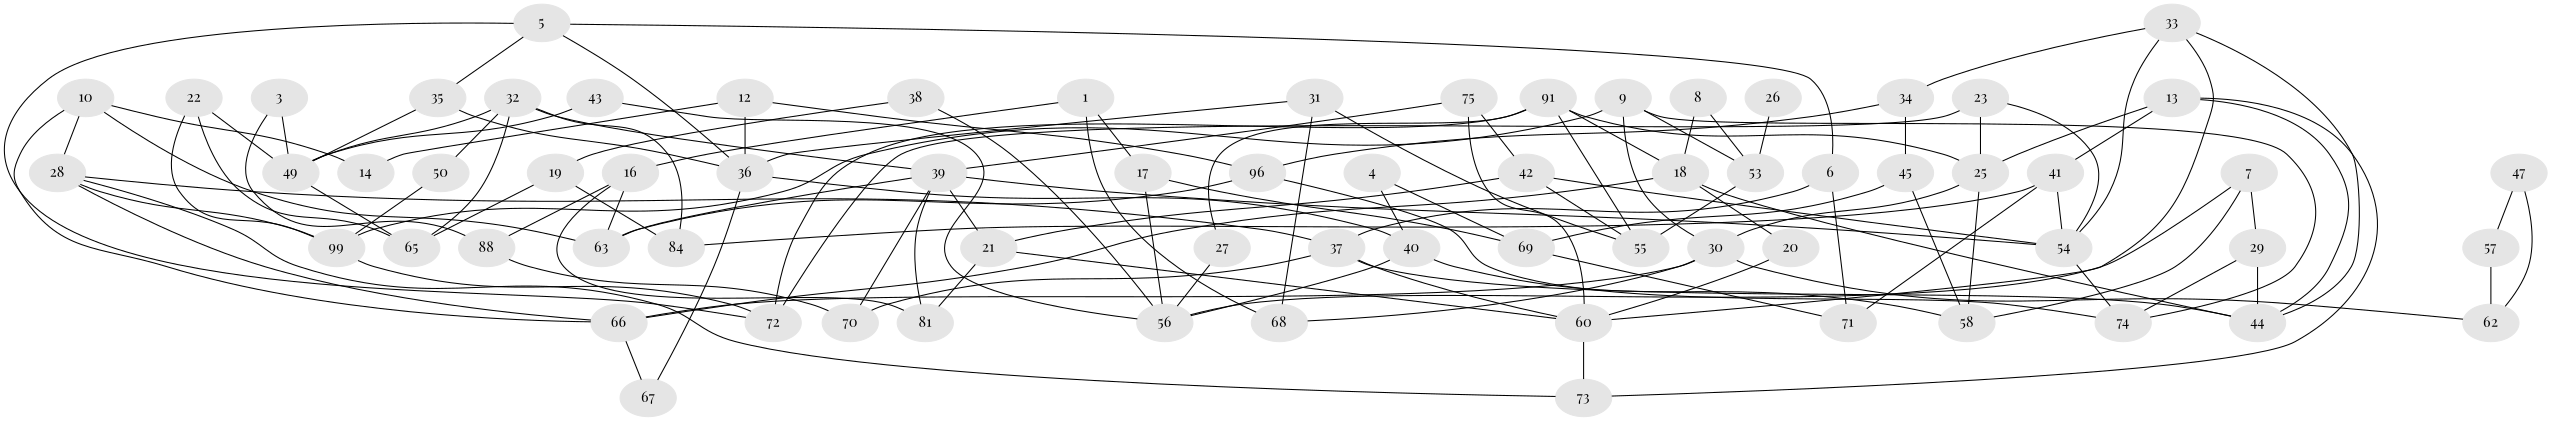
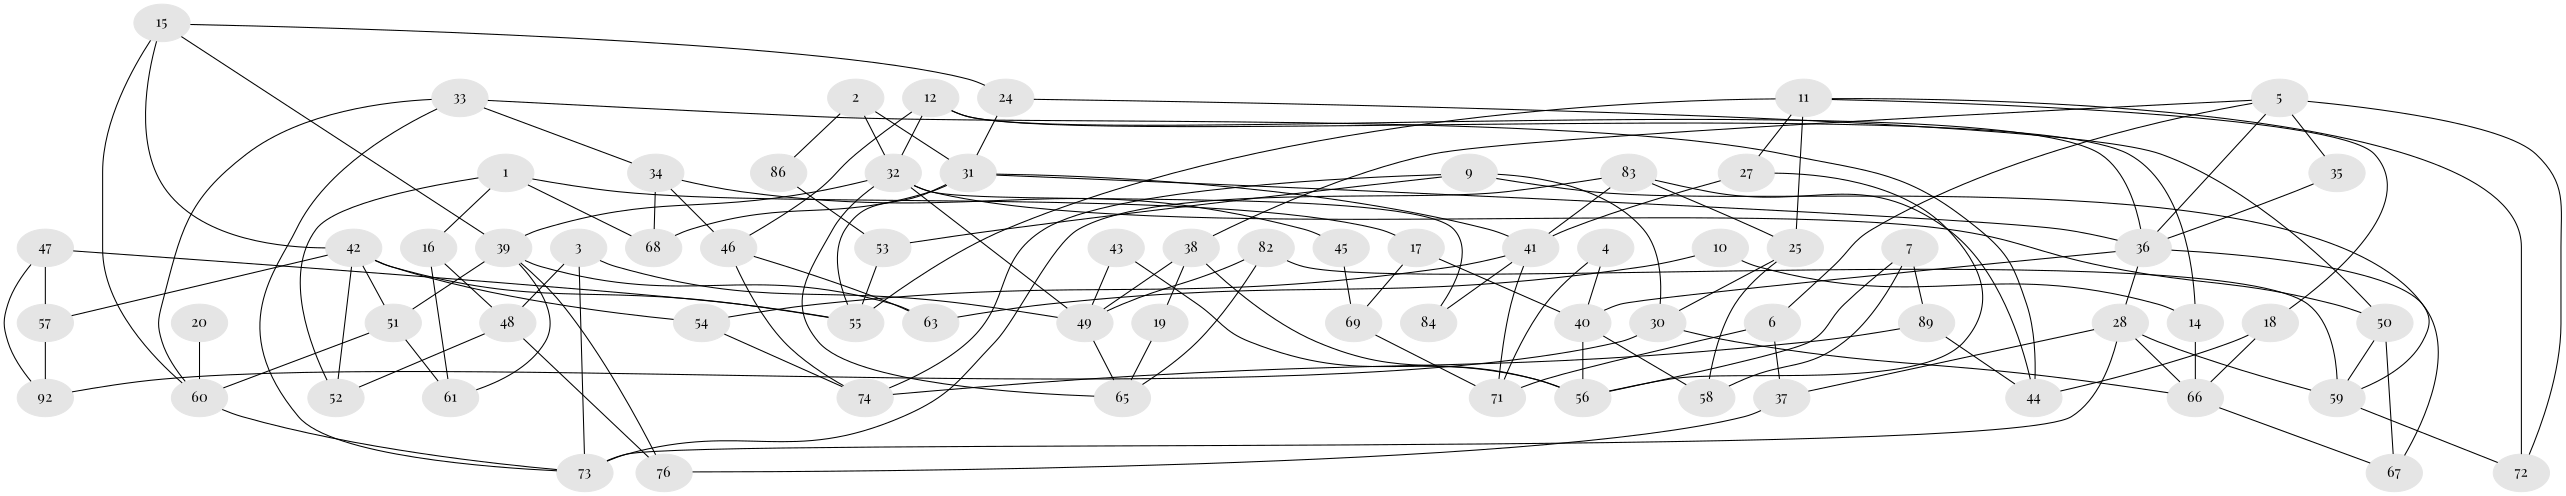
(194, 98) -> (1266, 248)
none -> (856, 98)
none -> (1006, 98)
(1469, 98) -> (162, 23)
(1548, 98) -> (1804, 98)
(1698, 98) -> none
(1773, 98) -> (779, 173)
(1981, 98) -> none
(2172, 98) -> (1629, 173)
none -> (915, 130)
none -> (1698, 131)
(72, 135) -> (2132, 286)
(364, 135) -> (1143, 282)
(2123, 138) -> (267, 363)
(1258, 173) -> (729, 248)
none -> (1255, 190)
none -> (1636, 206)
(1736, 210) -> none
(1501, 213) -> none
(613, 217) -> none
(628, 218) -> none
(1468, 219) -> (1538, 315)
(337, 248) -> (2337, 398)
(487, 248) -> (508, 323)
(989, 248) -> (393, 323)
(2258, 248) -> (1927, 323)
(1156, 259) -> (1509, 289)
(1943, 265) -> none
none -> (395, 274)
none -> (200, 285)
(1432, 285) -> none
(242, 286) -> (2195, 362)
(1794, 294) -> none
(1435, 311) -> (655, 214)
(850, 323) -> (664, 473)
(925, 323) -> (451, 398)
(2491, 323) -> (45, 398)
none -> (582, 360)
none -> (336, 398)
none -> (2390, 398)
